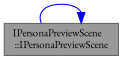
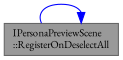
(61, 39) -> (61, 39)
